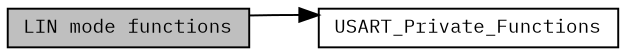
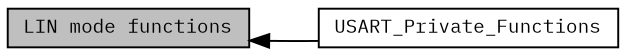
(275, 15) -> (294, 41)
